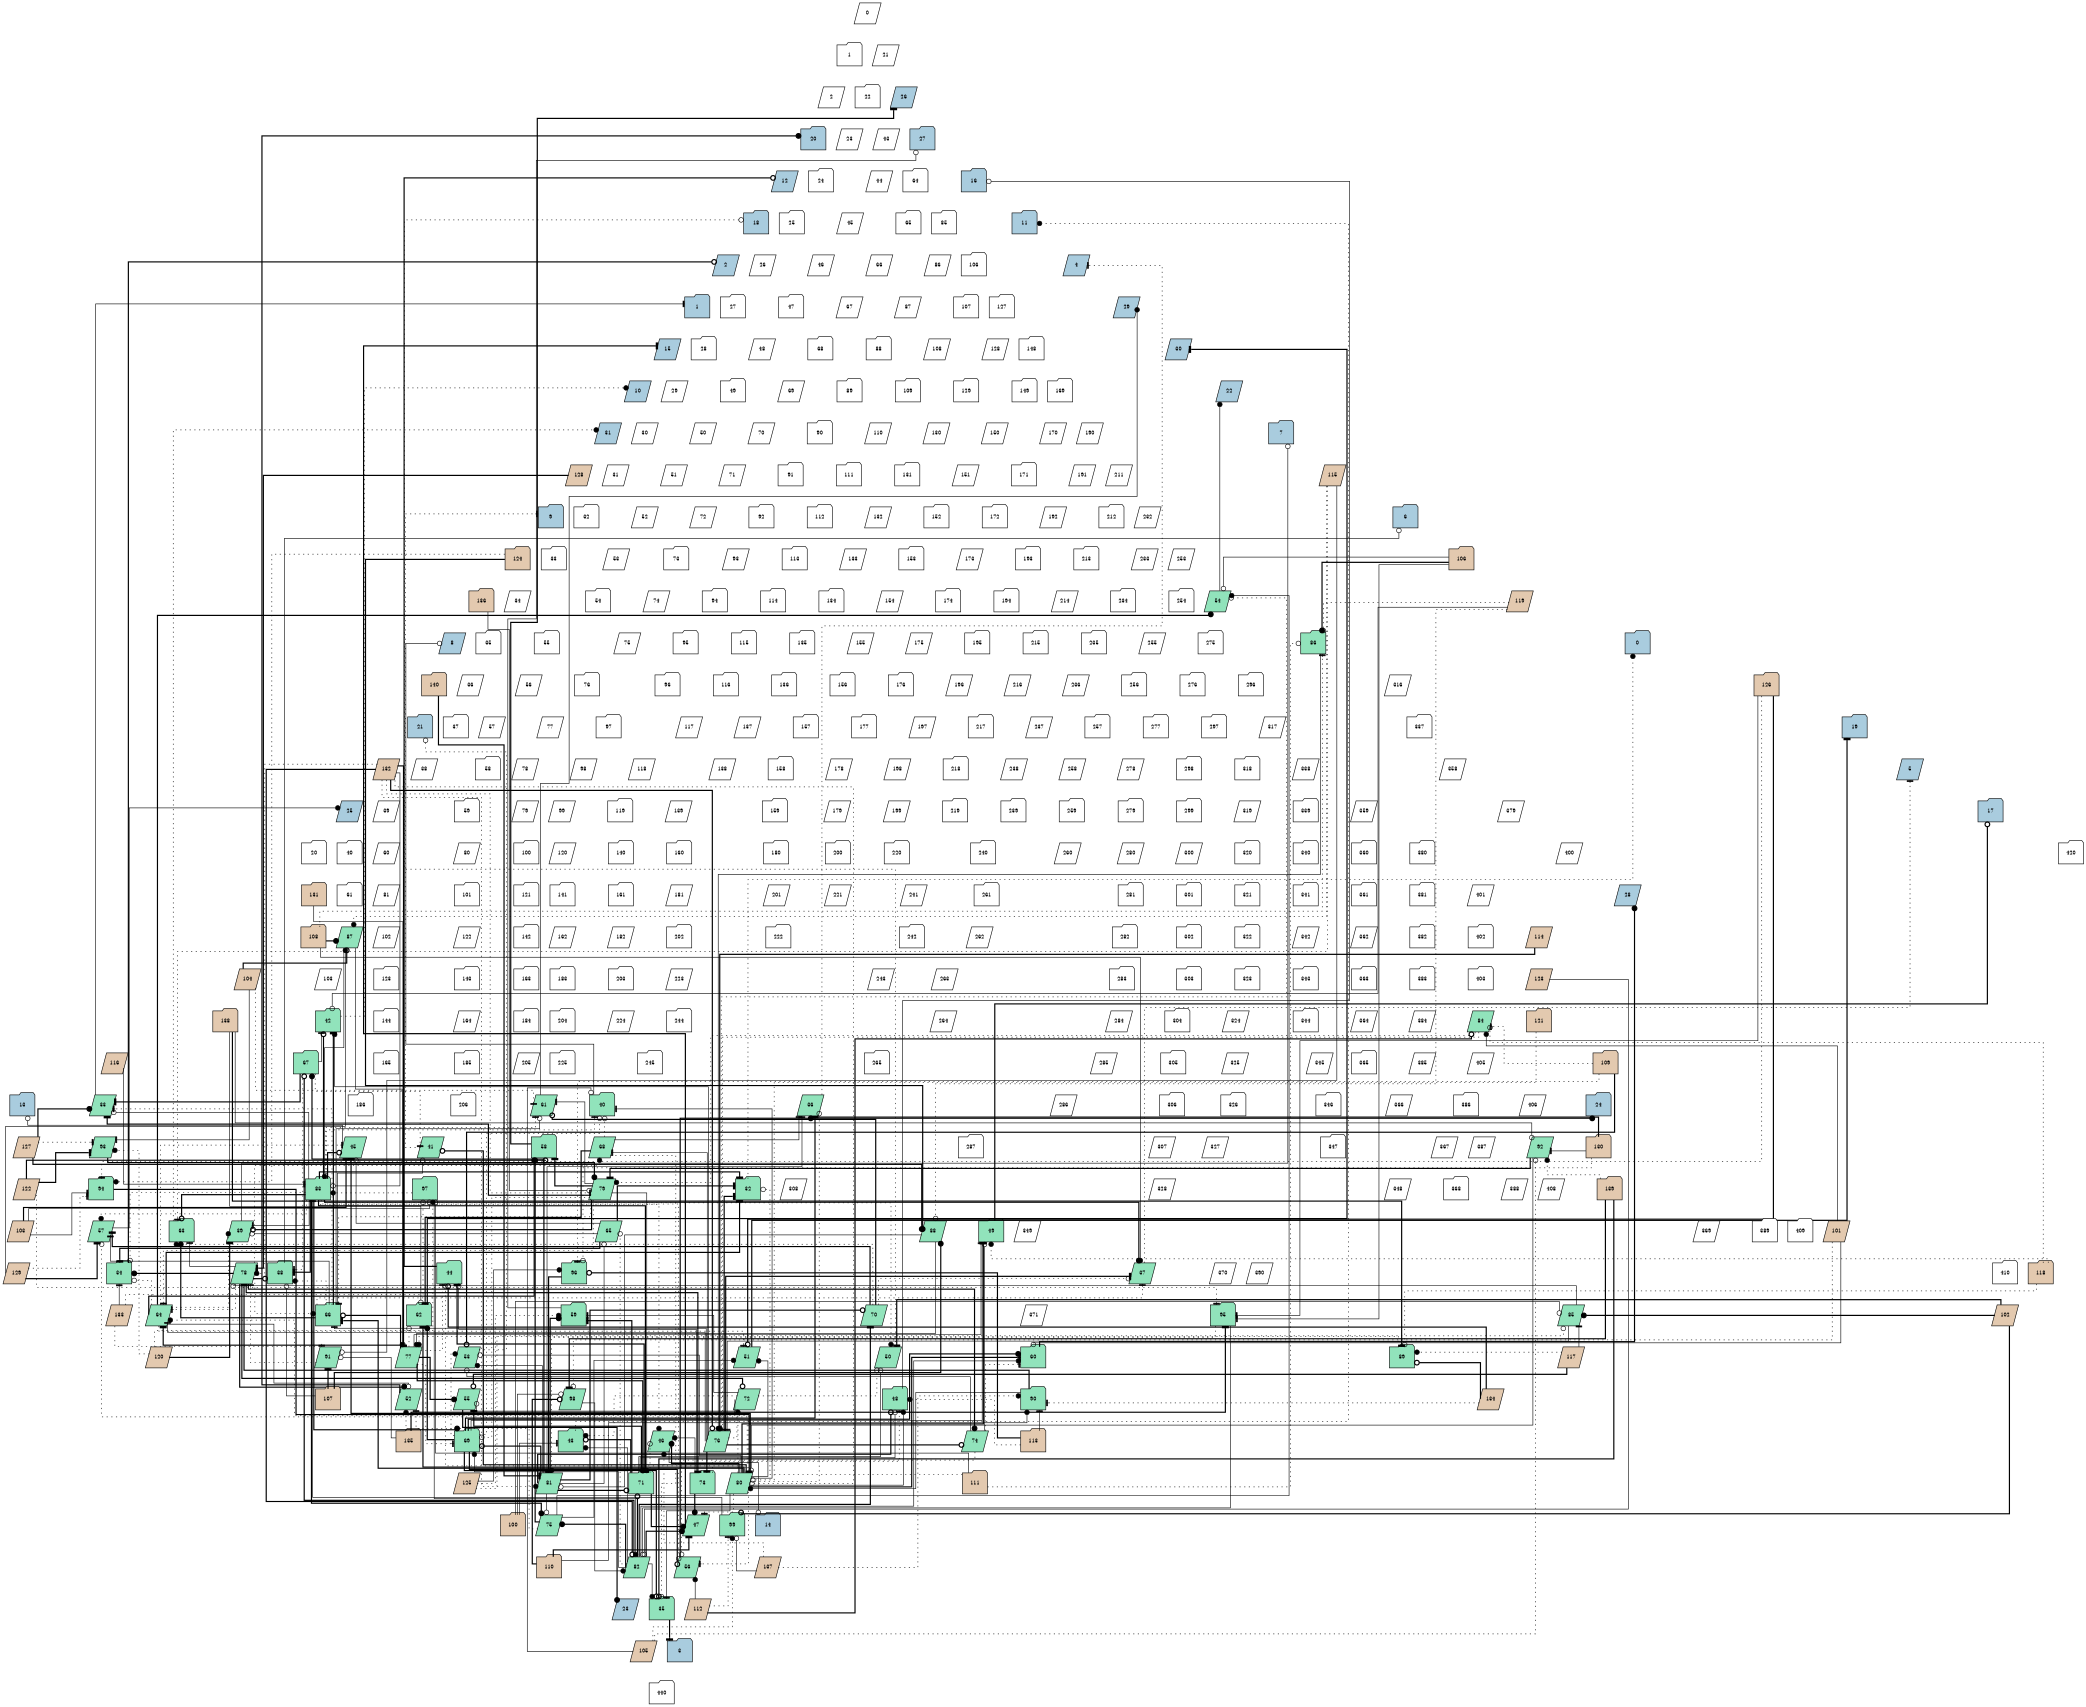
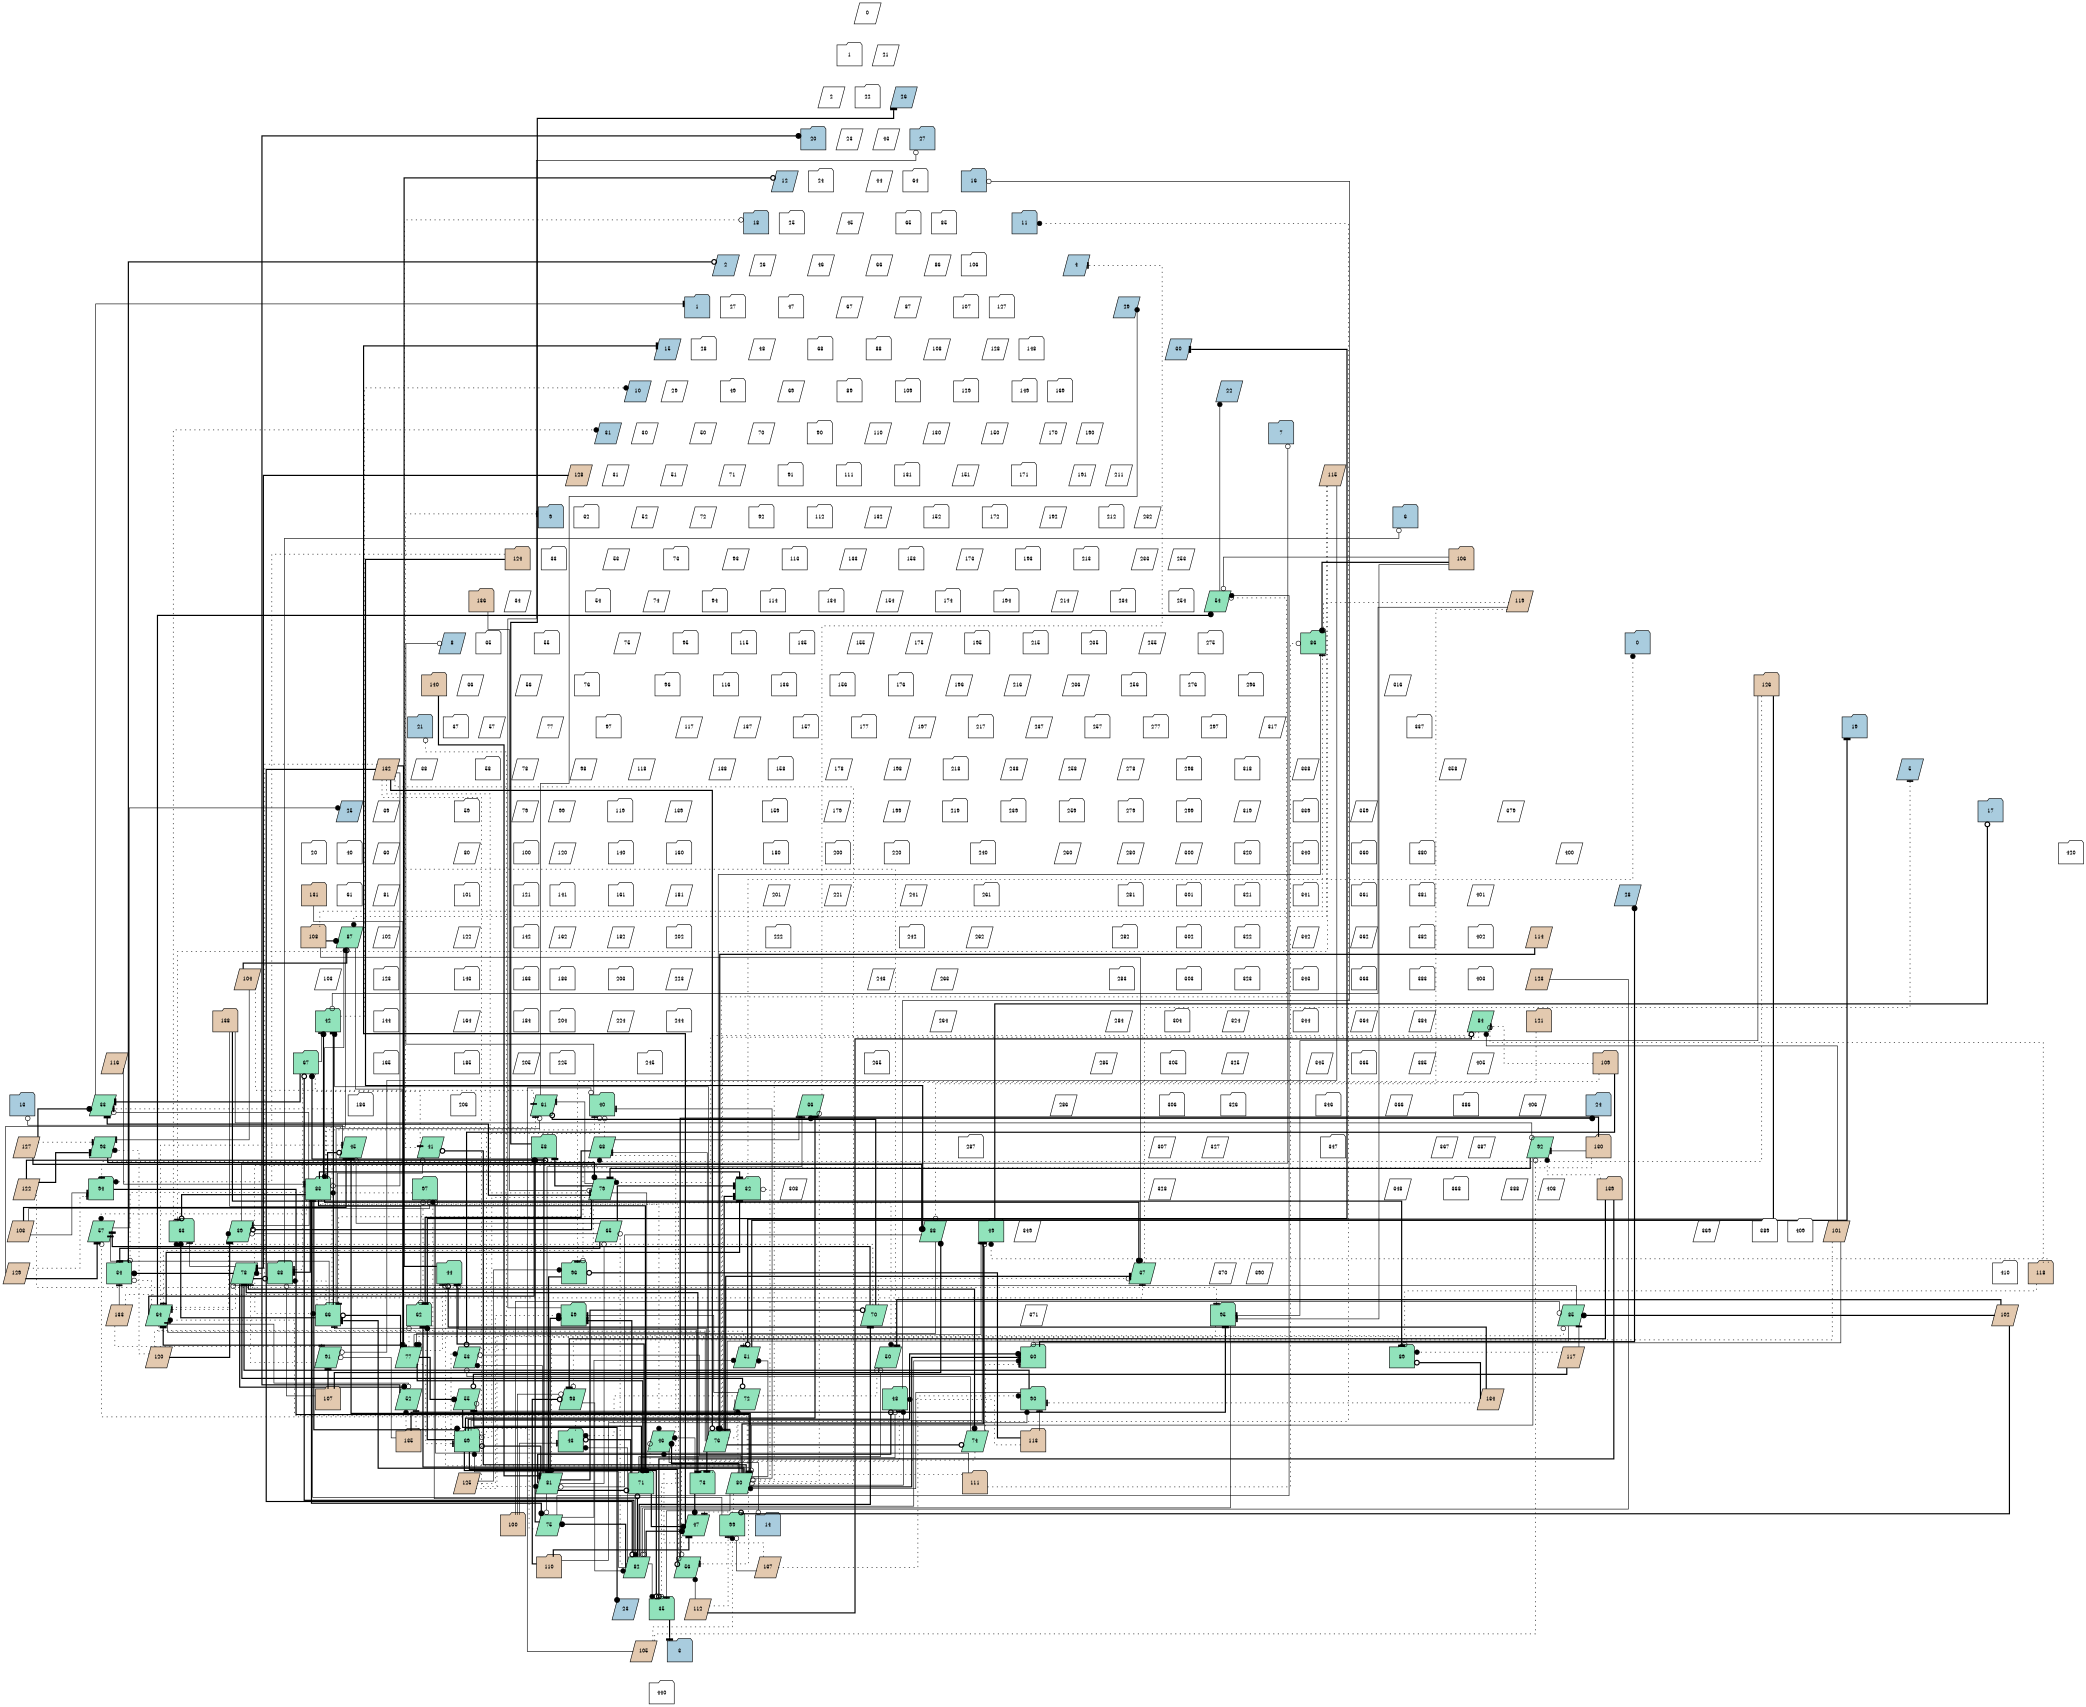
(324, 1108) -> (324, 1108)
